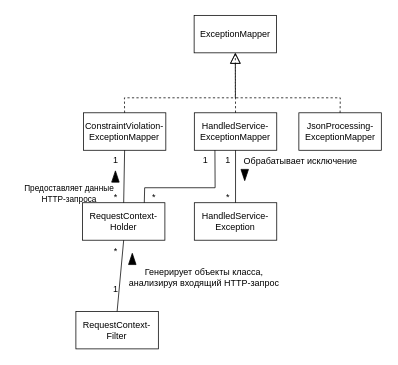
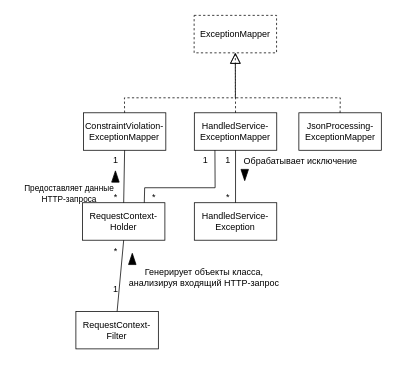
(235, 34) -> (235, 34)
